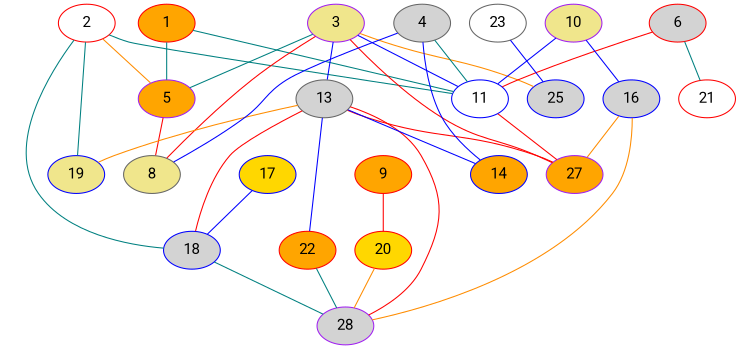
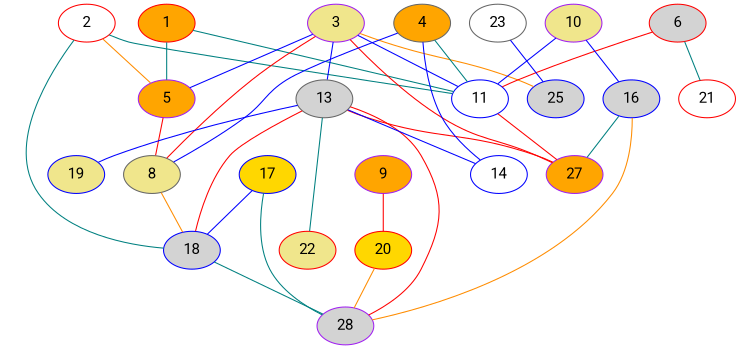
(422, 23) -> (422, 23)
(261, 57) -> (261, 57)
(82, 99) -> none
(212, 126) -> (212, 126)
(603, 137) -> (603, 137)
(316, 174) -> (316, 174)
(383, 175) -> (383, 175)
(499, 175) -> (499, 175)
none -> (172, 212)
(308, 250) -> (308, 250)
(327, 288) -> (268, 266)
